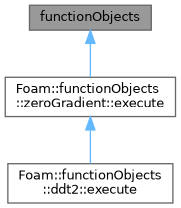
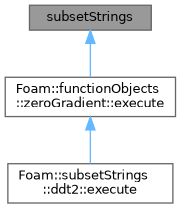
(90, 18) -> (90, 18)
(90, 183) -> (90, 183)
